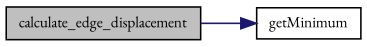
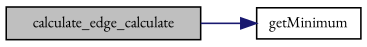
(103, 23) -> (103, 23)
